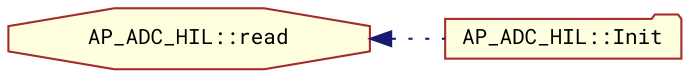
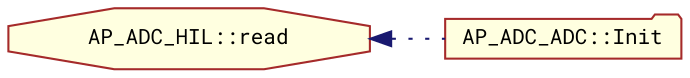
(563, 39) -> (563, 39)
